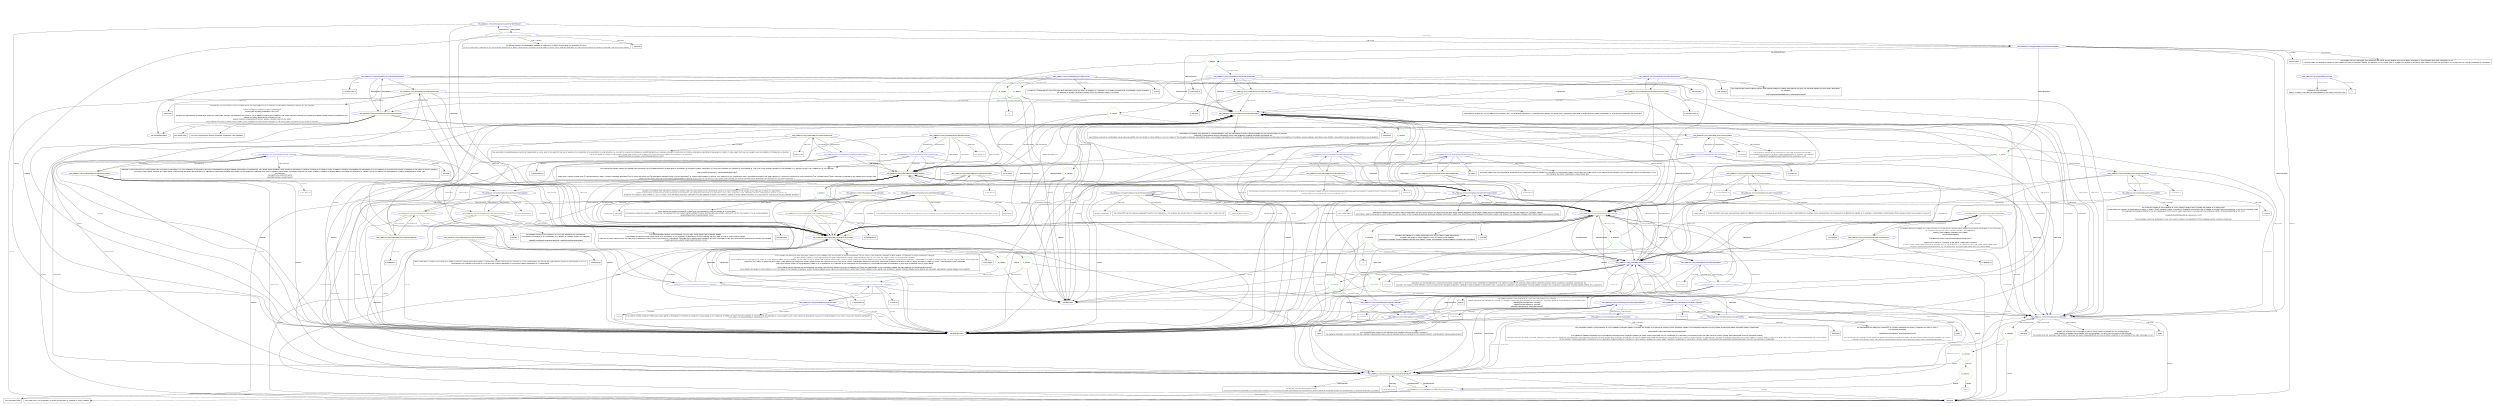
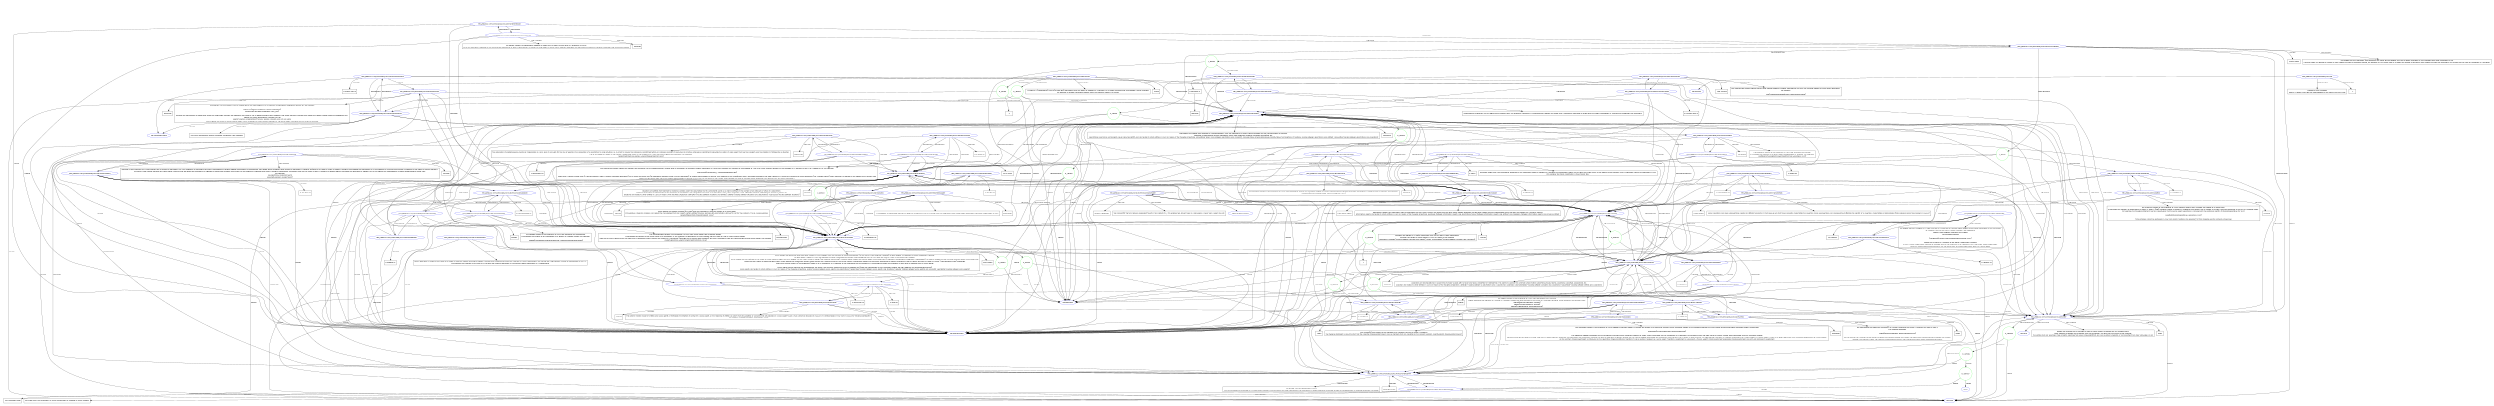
(1051, 83) -> (1997, 77)
(1219, 100) -> (1195, 101)
none -> (677, 129)
(180, 135) -> none
none -> (807, 193)
(596, 263) -> none
